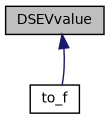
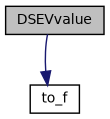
(64, 67) -> (45, 53)
